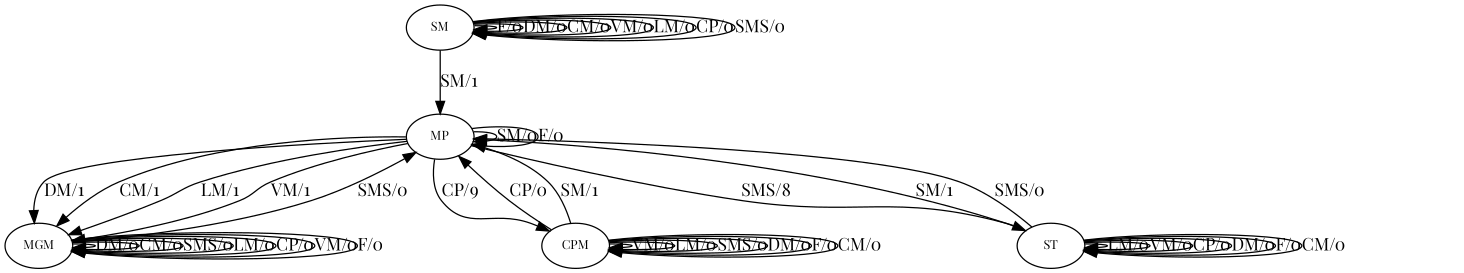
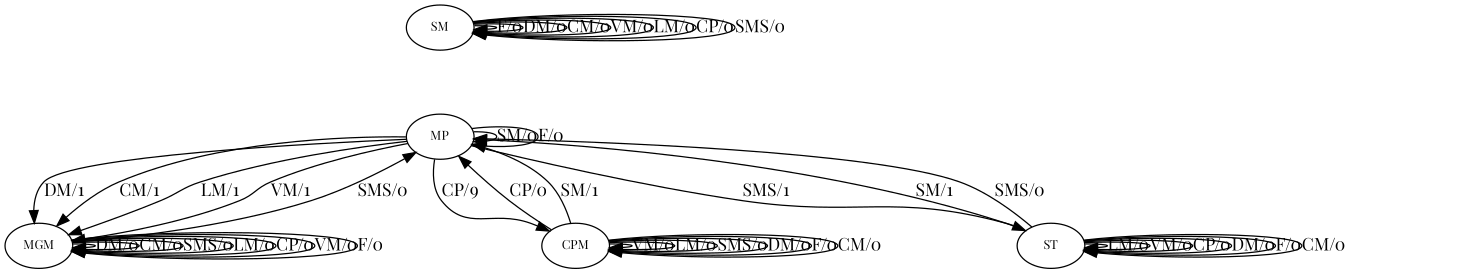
(440, 76) -> none
(766, 191) -> (766, 191)
